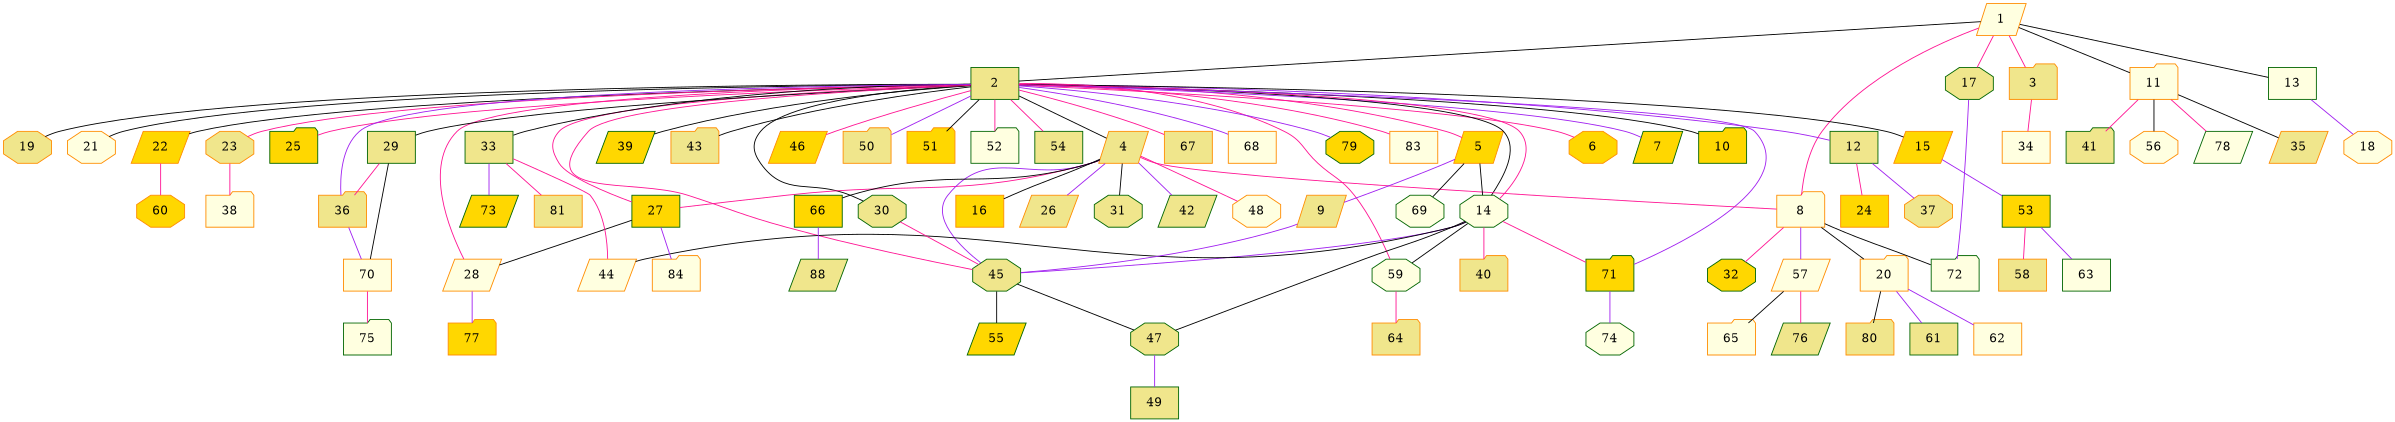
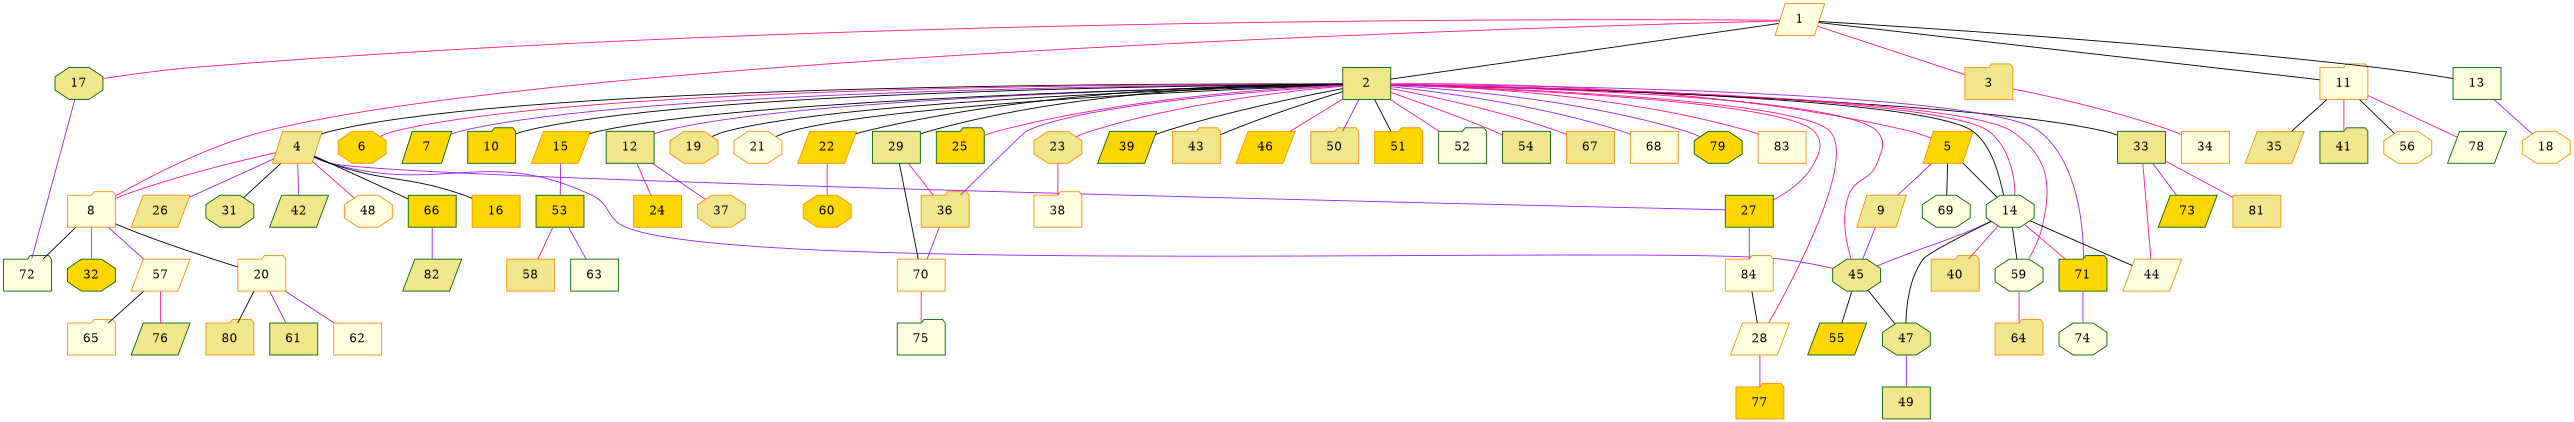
(912, 188) -> (1019, 192)
(882, 211) -> none
(566, 243) -> (1755, 307)
(818, 275) -> (432, 275)
